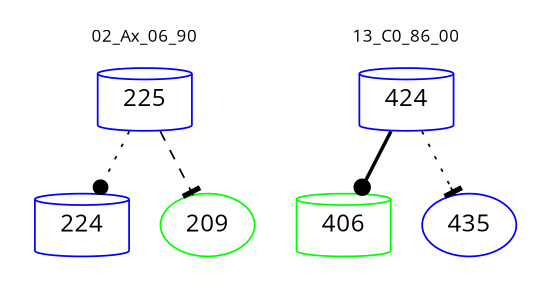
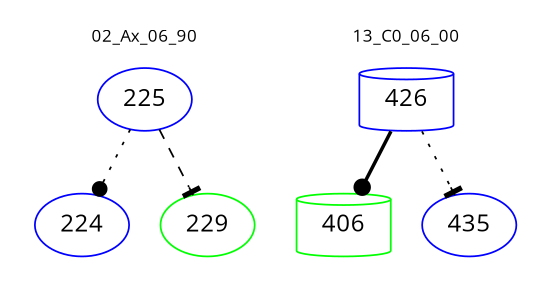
(406, 38) -> (406, 38)
(145, 99) -> (145, 99)
(406, 99) -> (406, 99)
(82, 225) -> (82, 225)
(208, 225) -> (208, 225)
